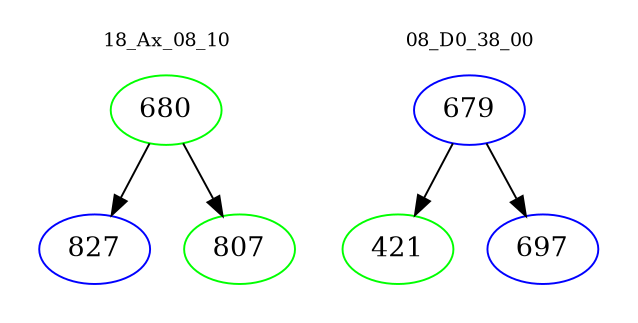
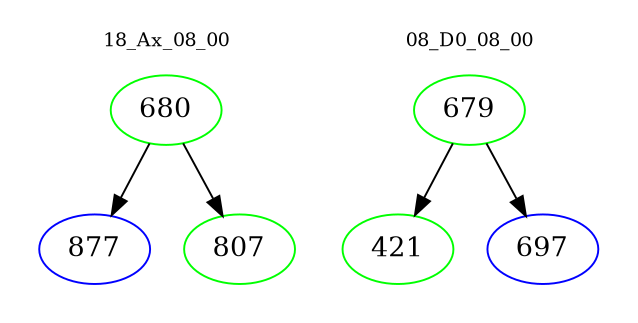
(167, 42) -> (167, 42)
(470, 42) -> (470, 42)
(469, 110) -> (469, 110)
(95, 249) -> (95, 249)
